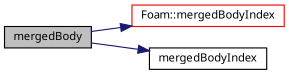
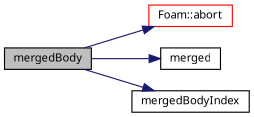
(208, 16) -> (191, 16)
none -> (191, 59)
